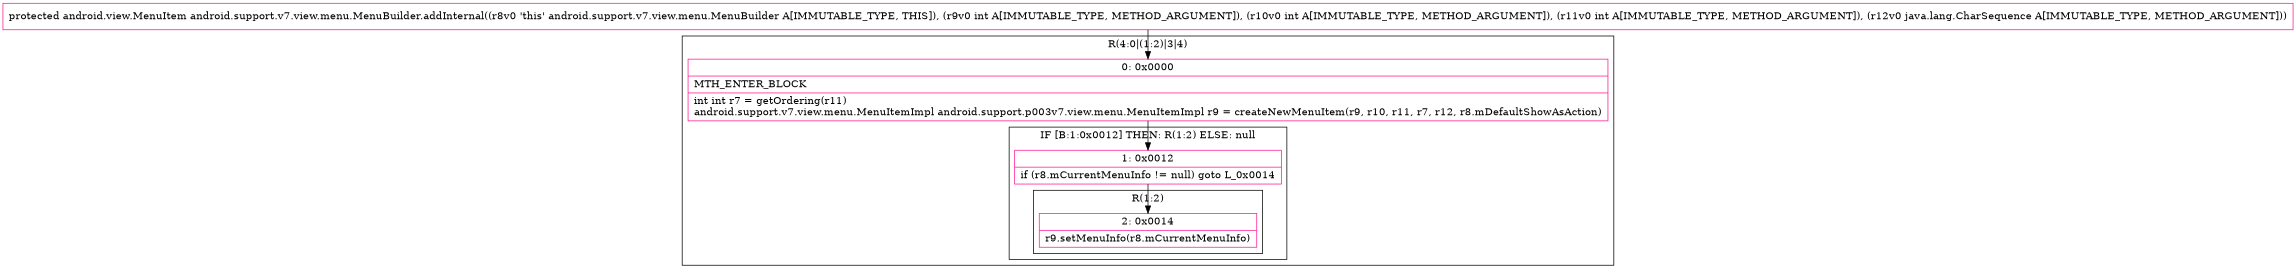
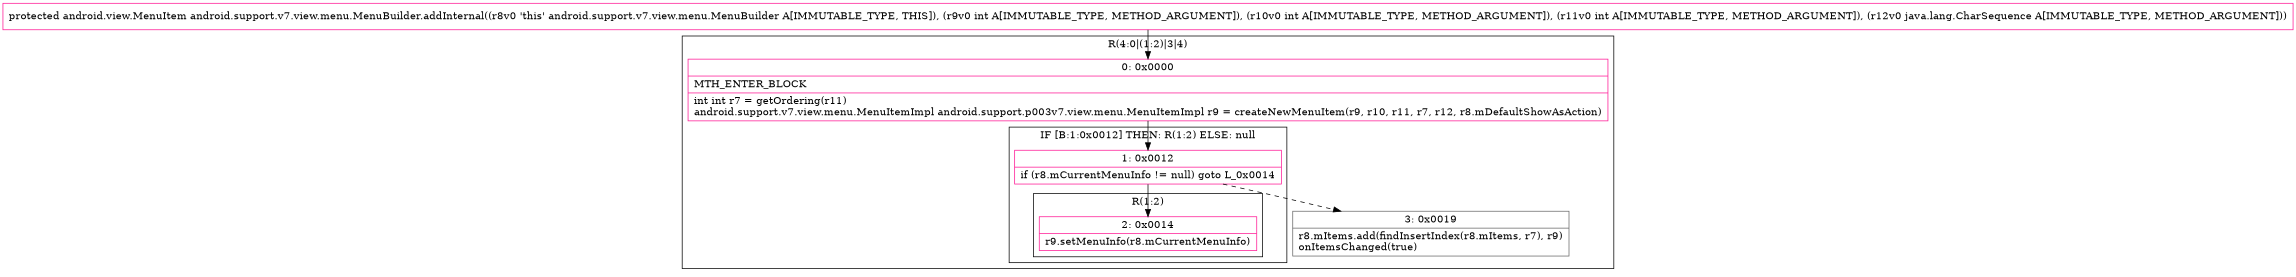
none -> (1431, 234)
